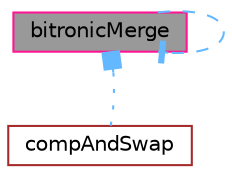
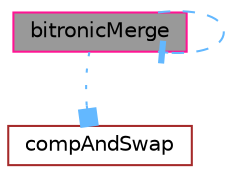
(114, 99) -> (86, 79)
